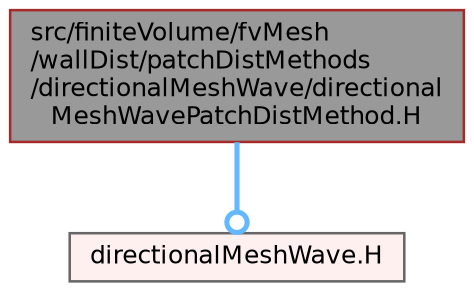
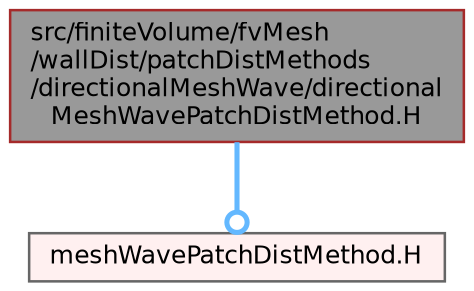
(237, 257) -> (237, 257)
